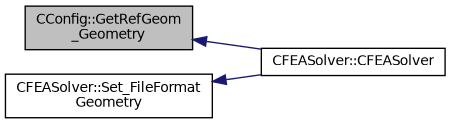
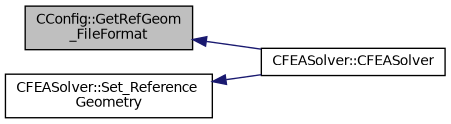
(109, 28) -> (109, 28)
(109, 96) -> (109, 96)
